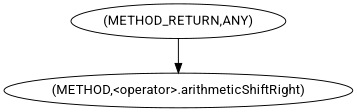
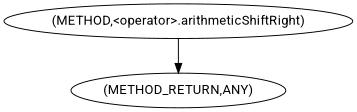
(178, 51) -> (178, 51)
